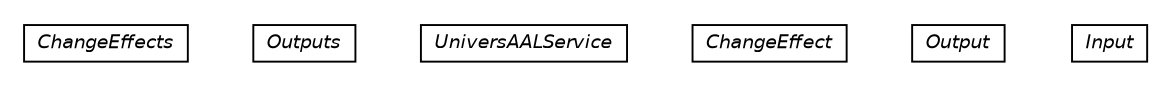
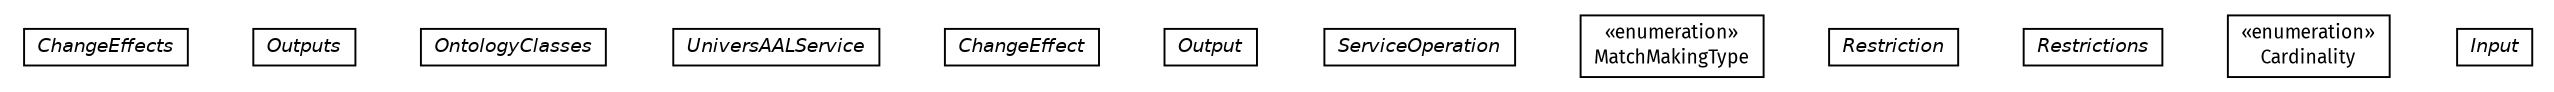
none -> (513, 46)
none -> (1419, 46)
none -> (1671, 46)
none -> (1893, 46)
none -> (2093, 46)
none -> (2309, 46)
